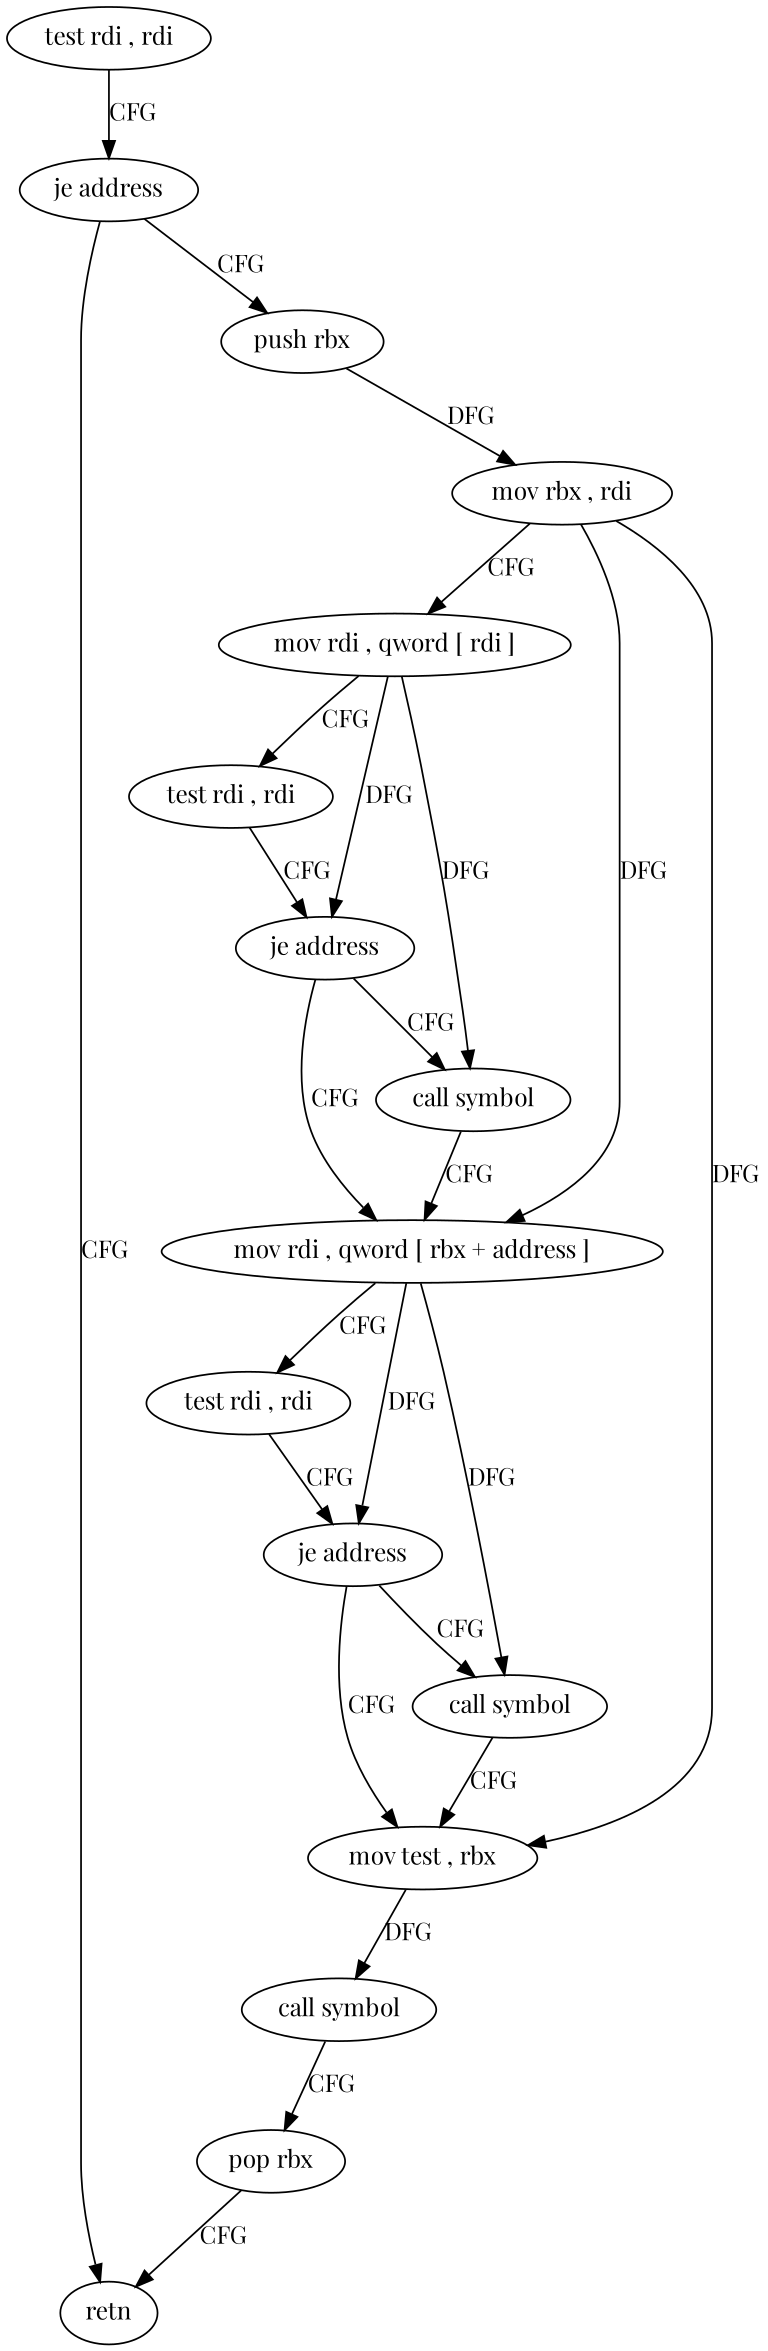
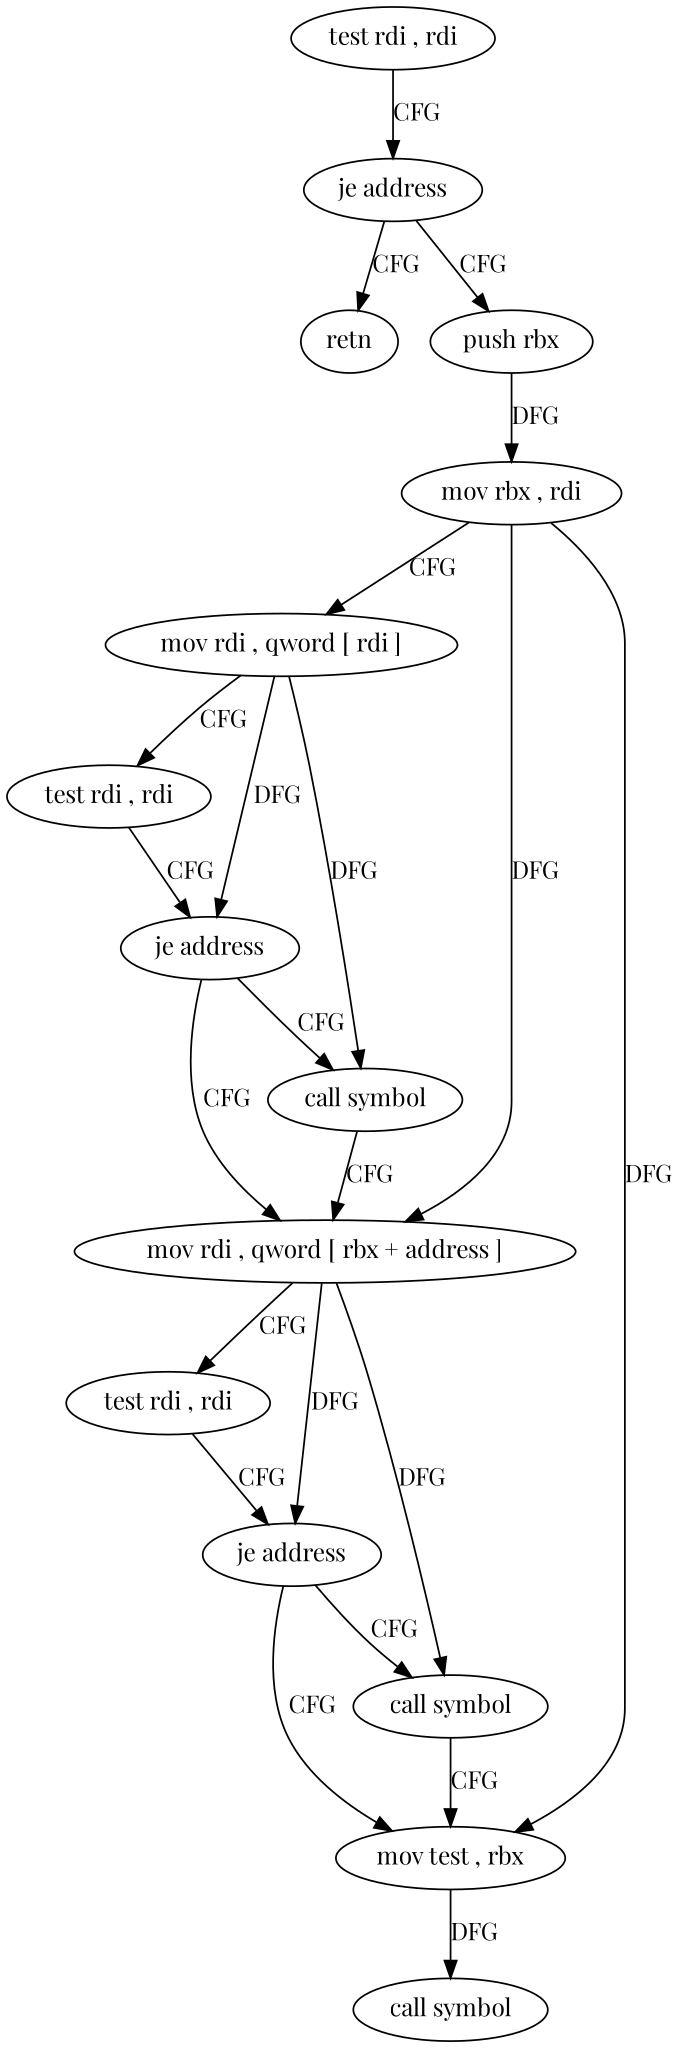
(271, 2161) -> none
